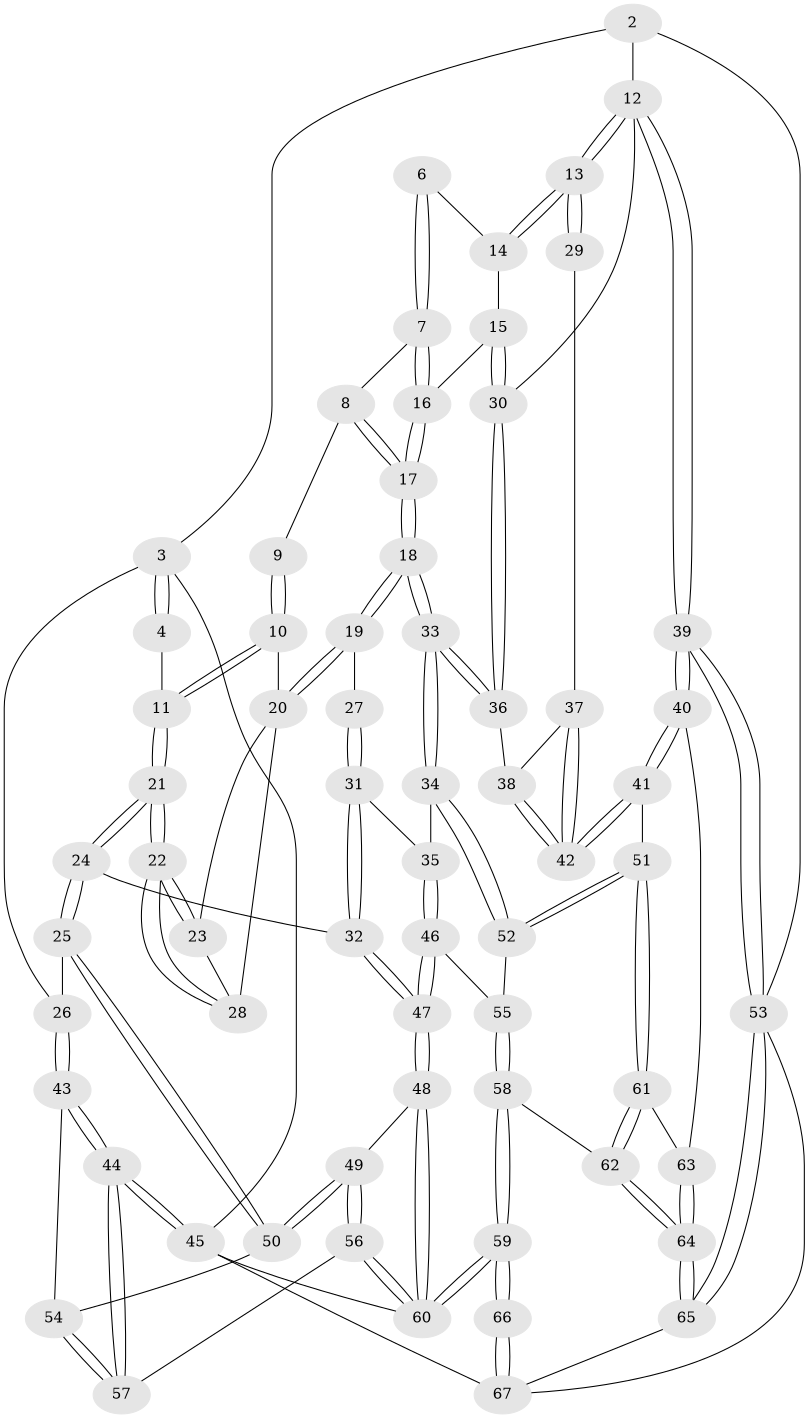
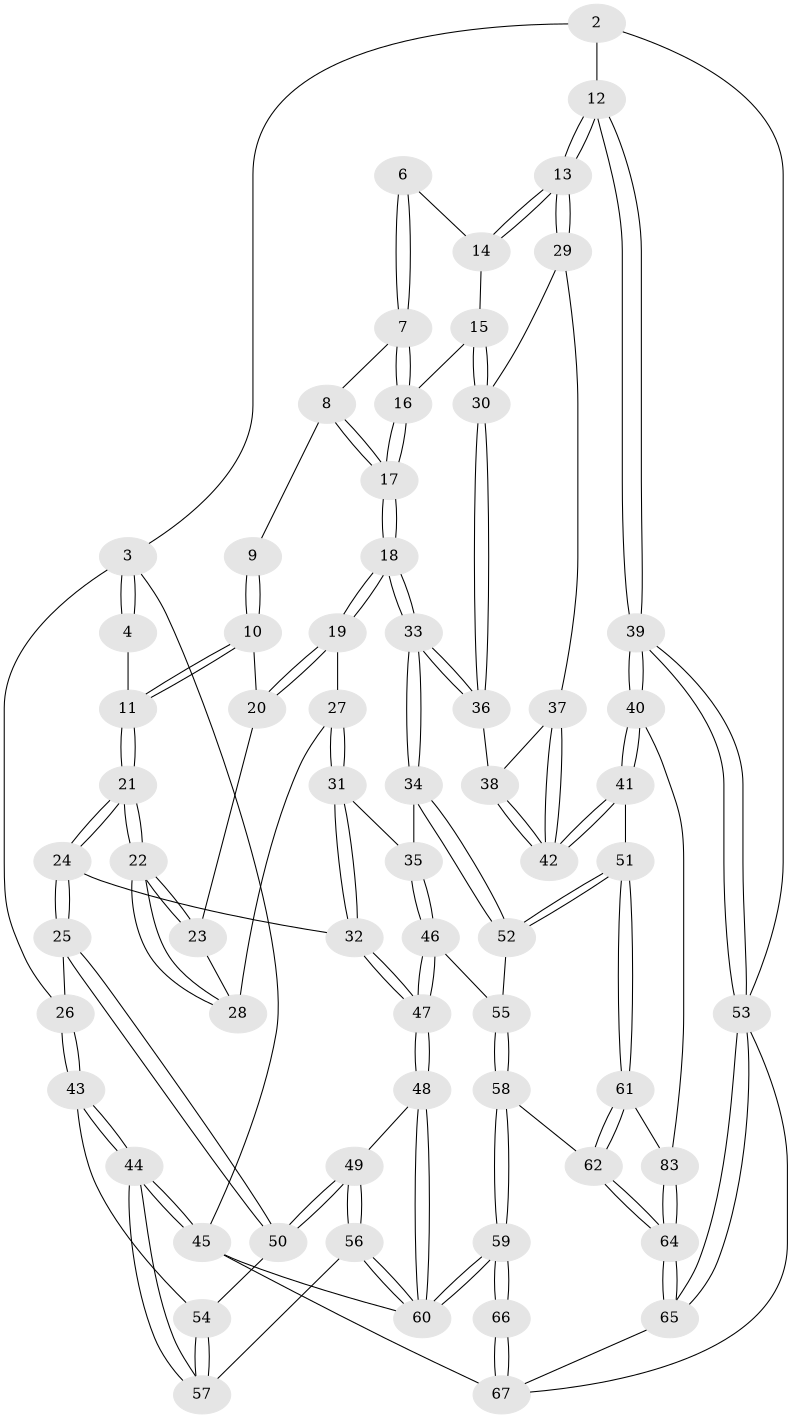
(613, 271) -> (527, 330)
(258, 862) -> (269, 856)
(687, 1166) -> (670, 1166)
